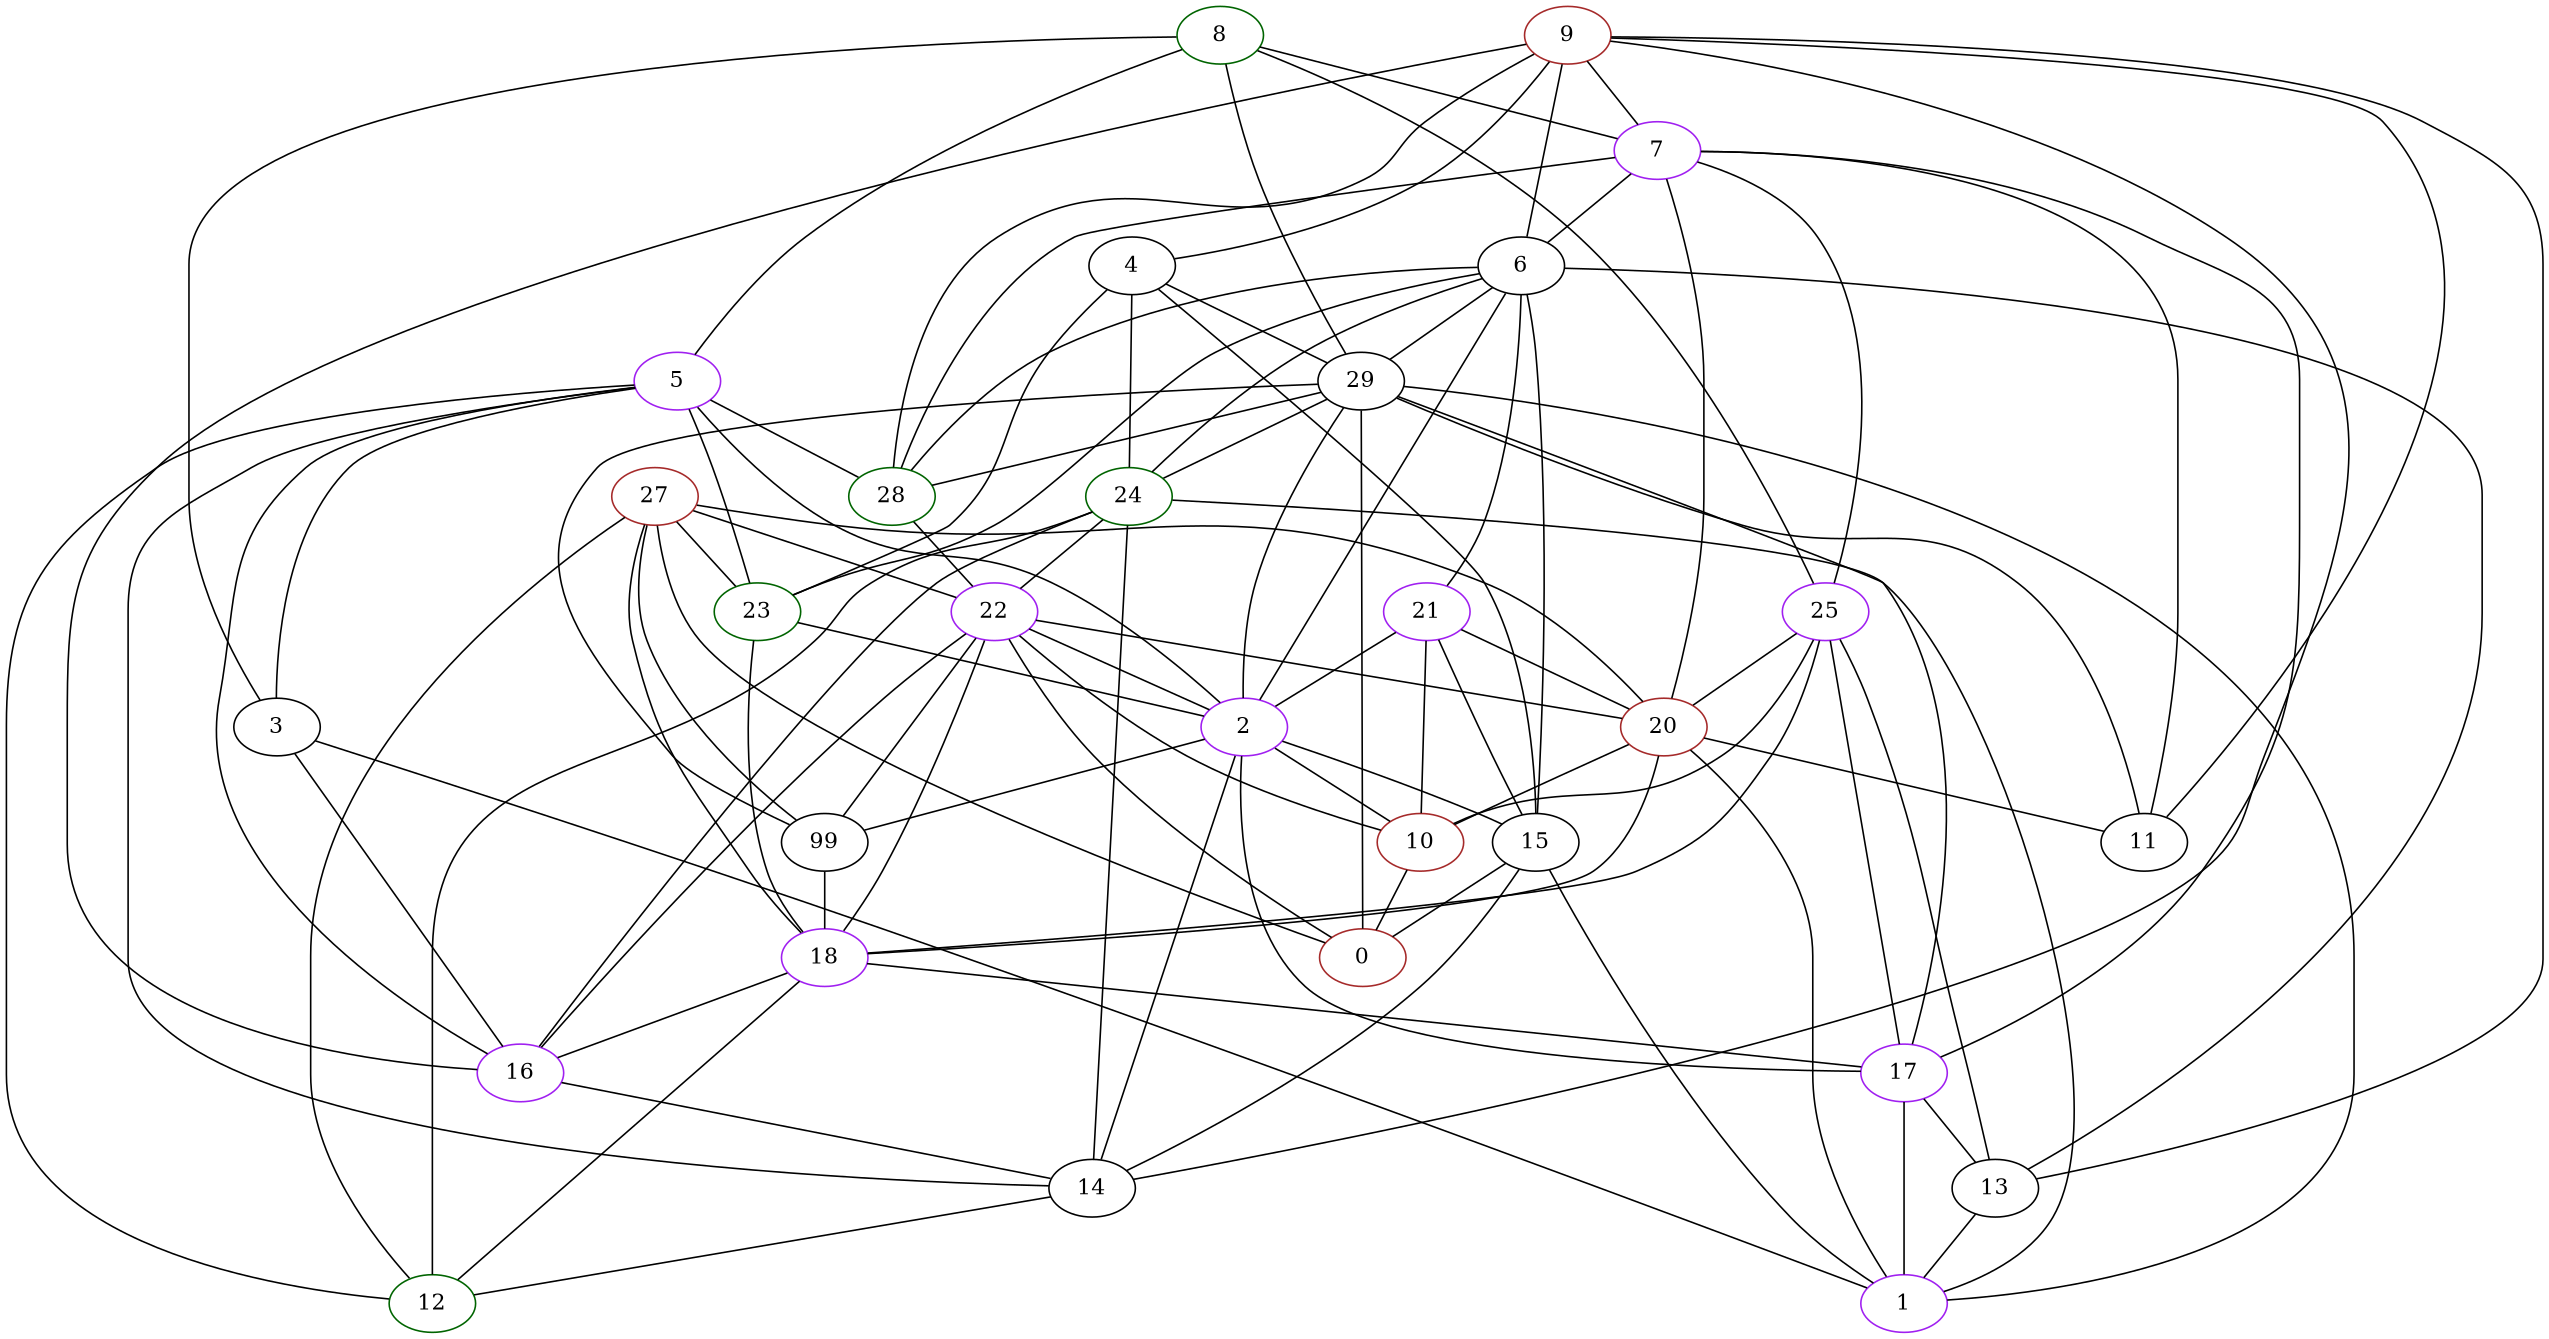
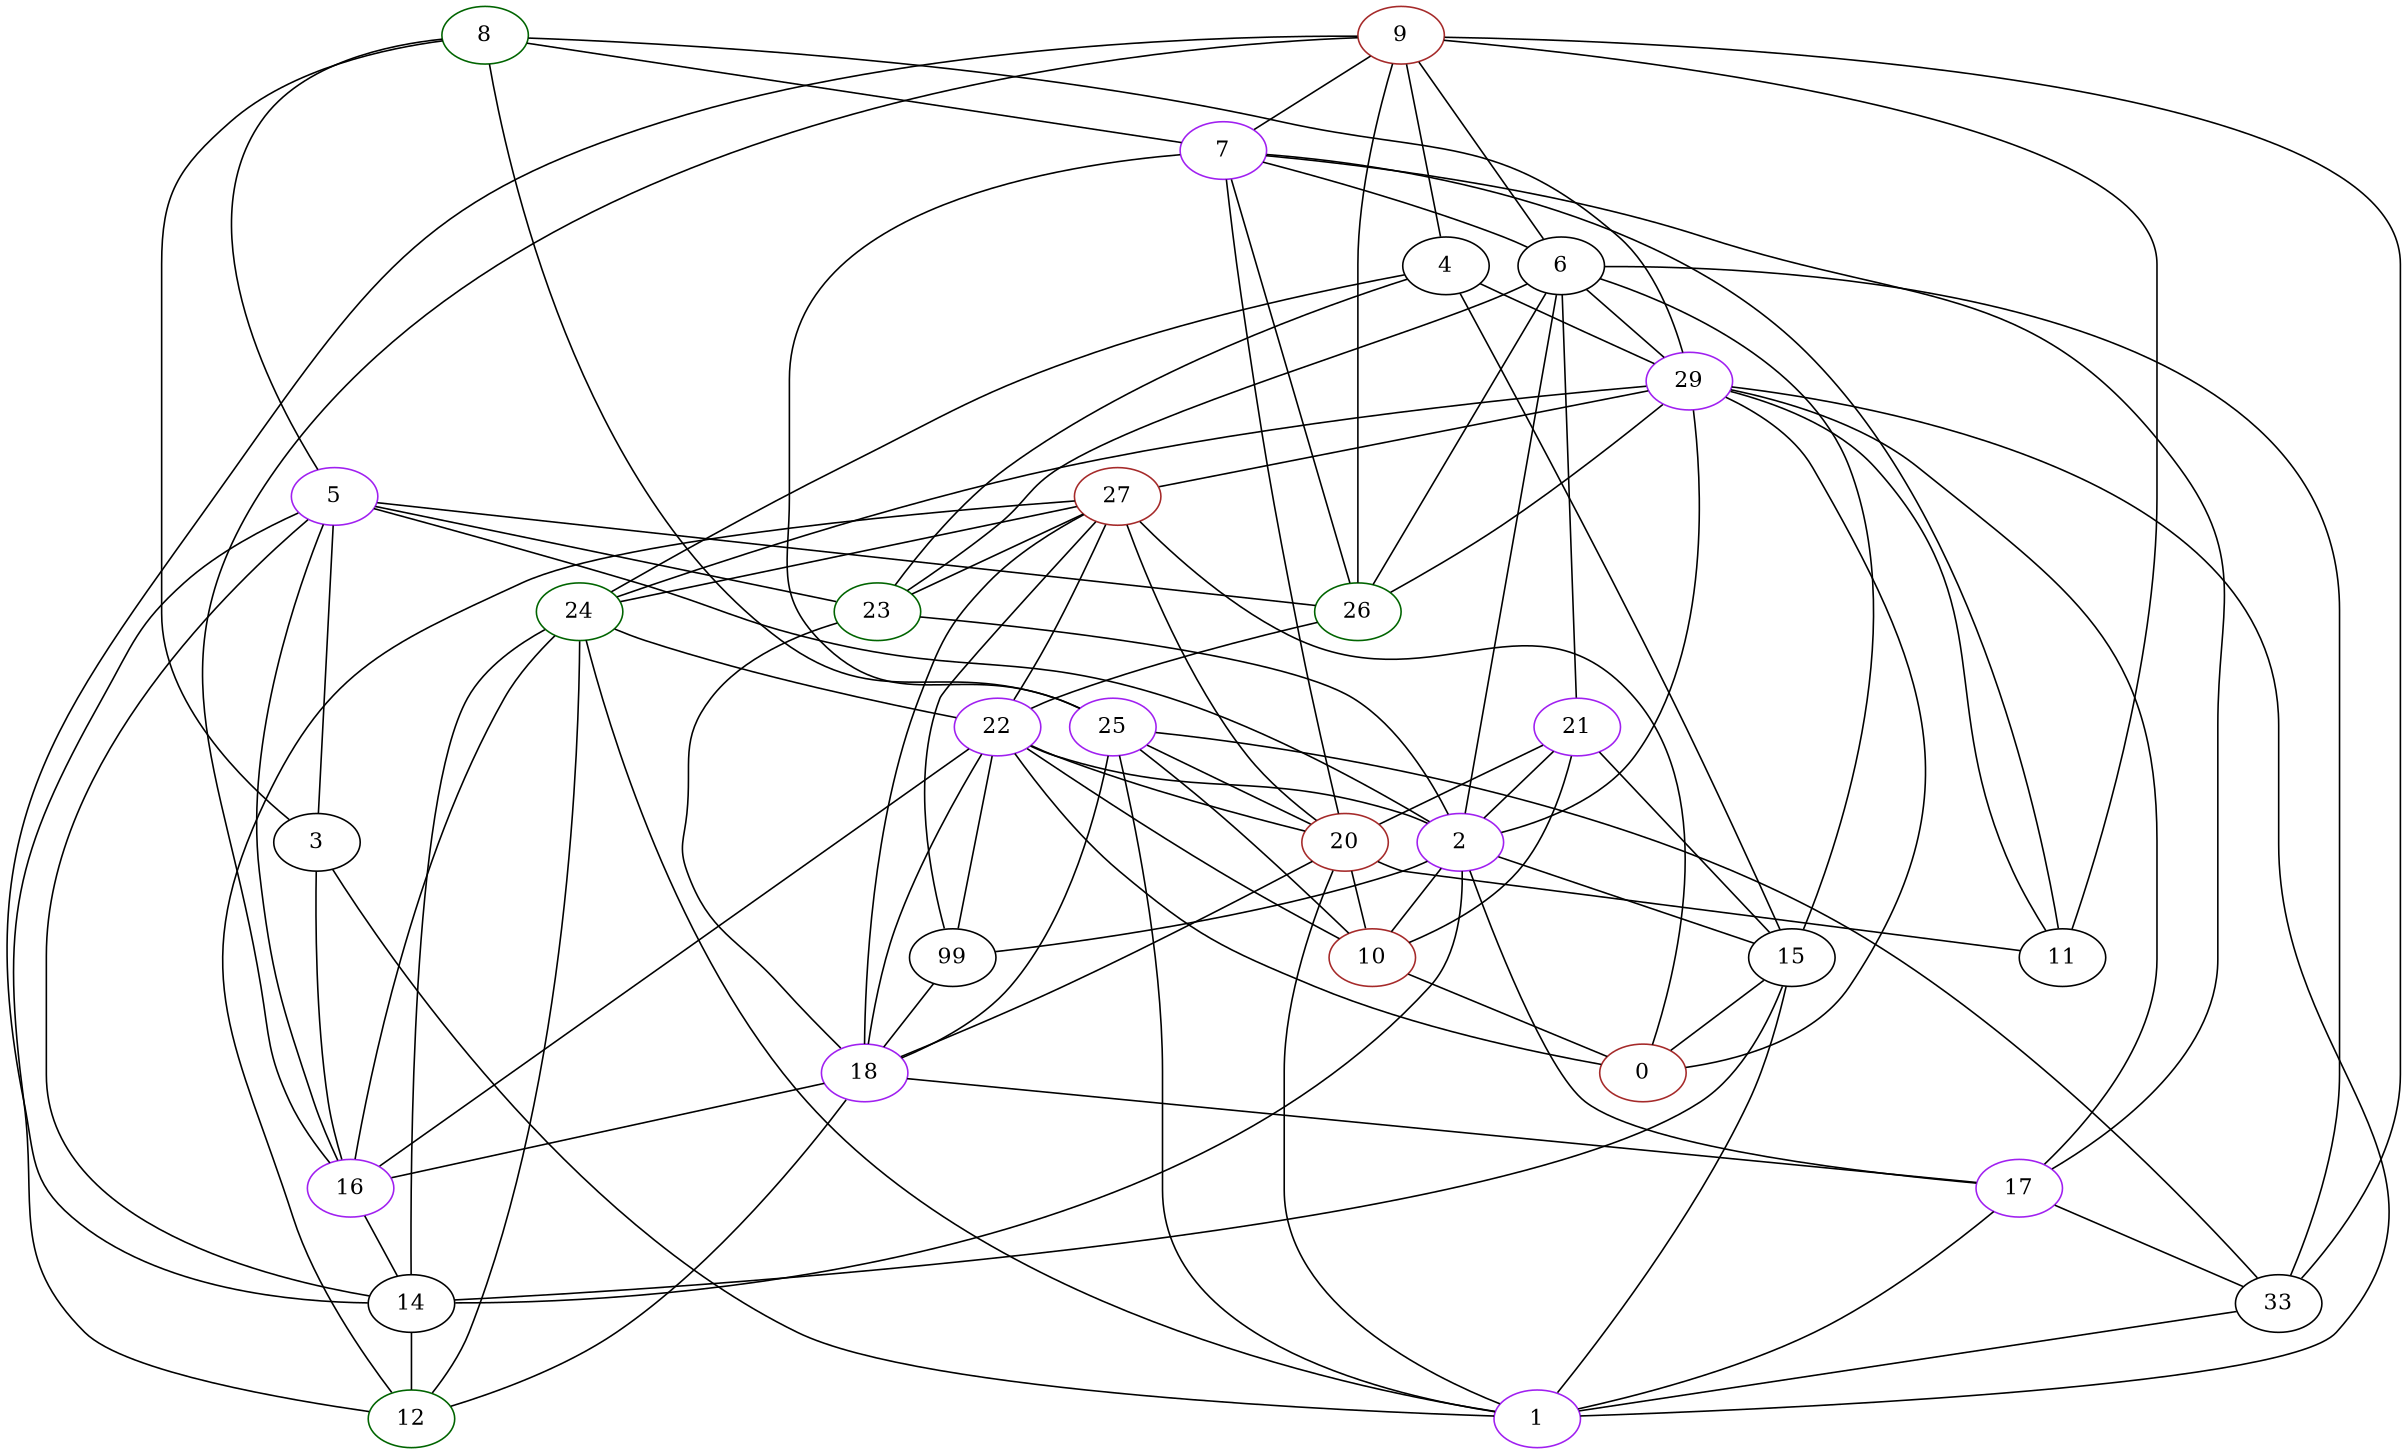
(1321, 343) -> (883, 547)
(1361, 381) -> (1689, 381)
(780, 423) -> (1404, 439)
(892, 496) -> (1358, 612)
(1865, 842) -> (1163, 1187)
(1995, 1188) -> (2279, 1304)
